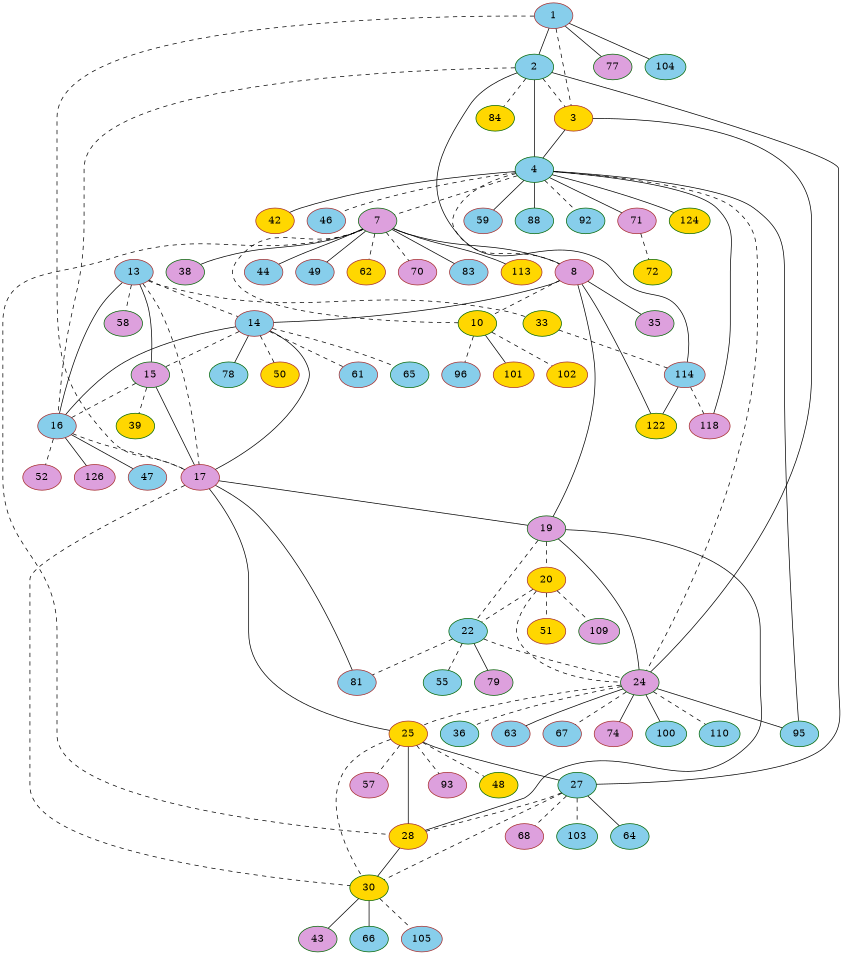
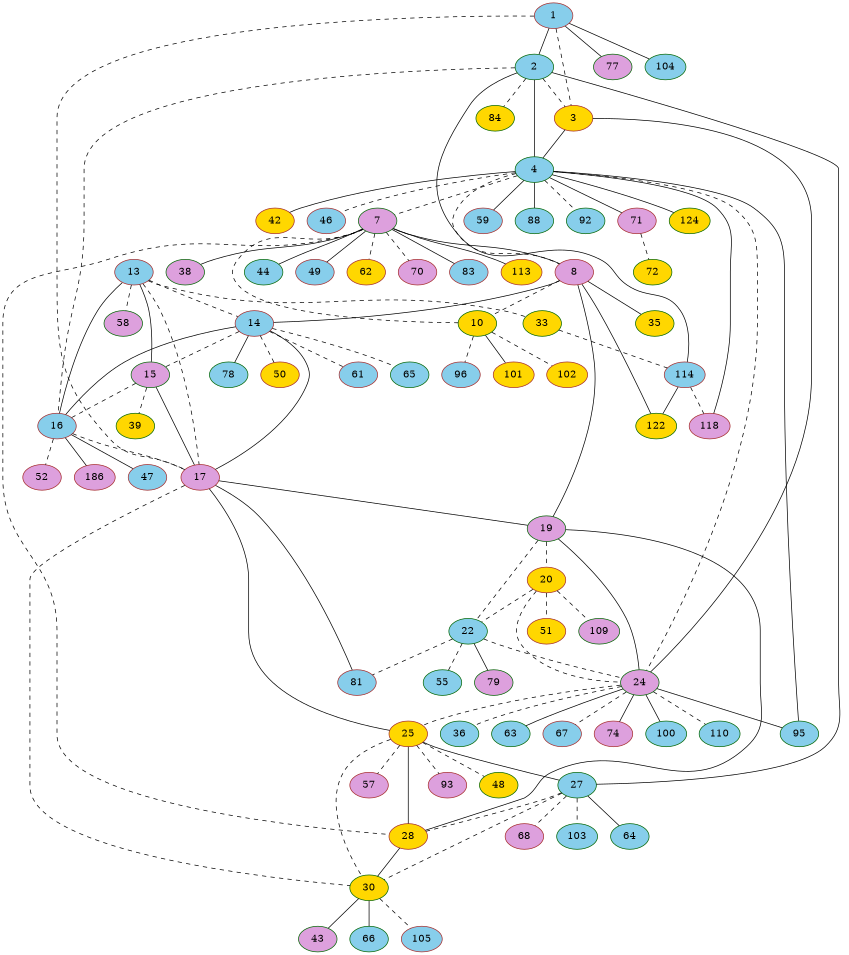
(264, 272) -> (264, 272)
(655, 323) -> (655, 323)
(95, 477) -> (95, 477)
(511, 734) -> (511, 734)
